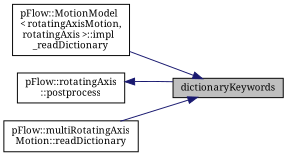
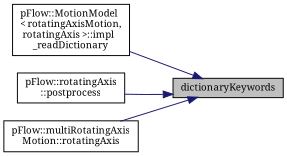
(154, 81) -> (144, 94)
(71, 136) -> (71, 136)
